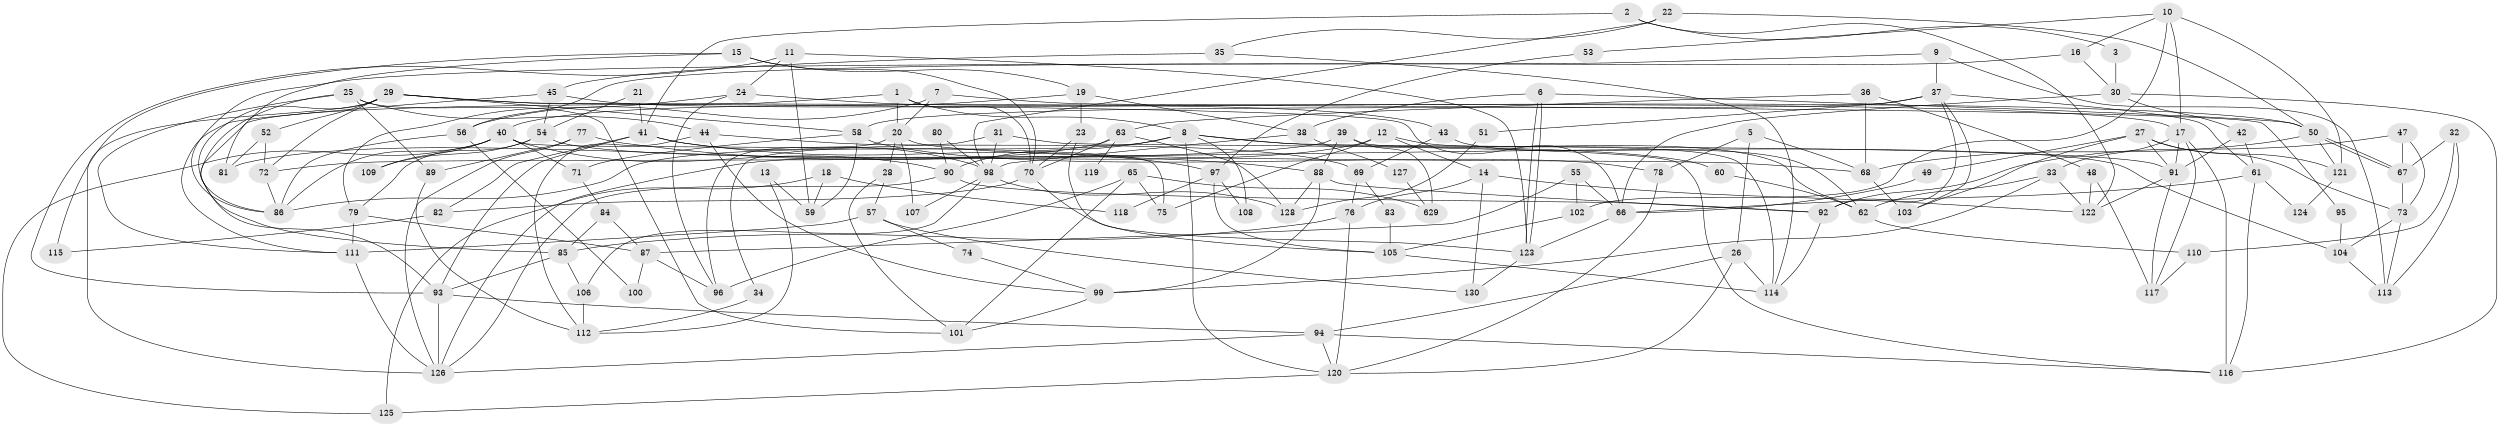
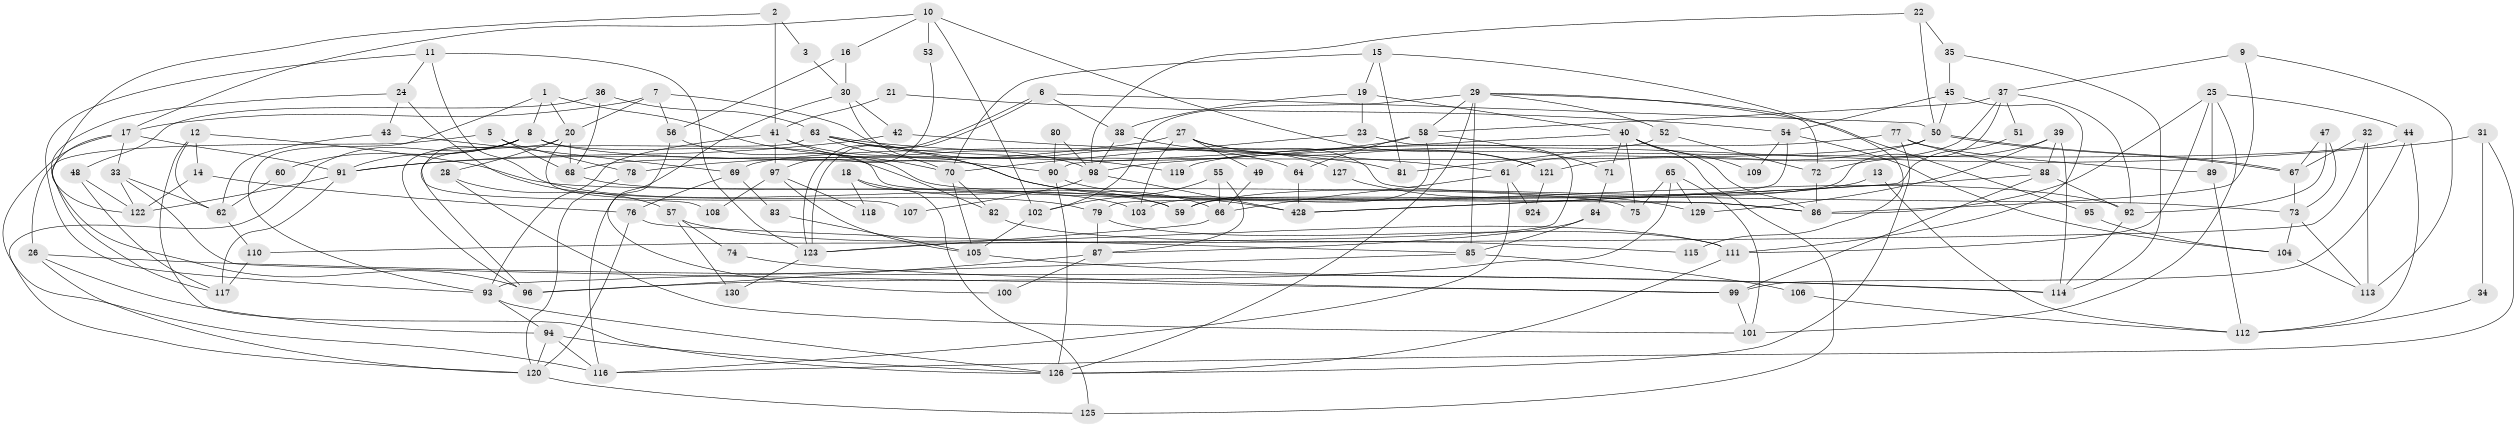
(1250, 112) -> (1248, 107)
none -> (615, 146)
none -> (1587, 146)
none -> (1299, 173)
(1288, 213) -> (1299, 213)
(1431, 213) -> (1698, 213)
(2300, 213) -> (1533, 213)
(1478, 231) -> none
(890, 232) -> none
